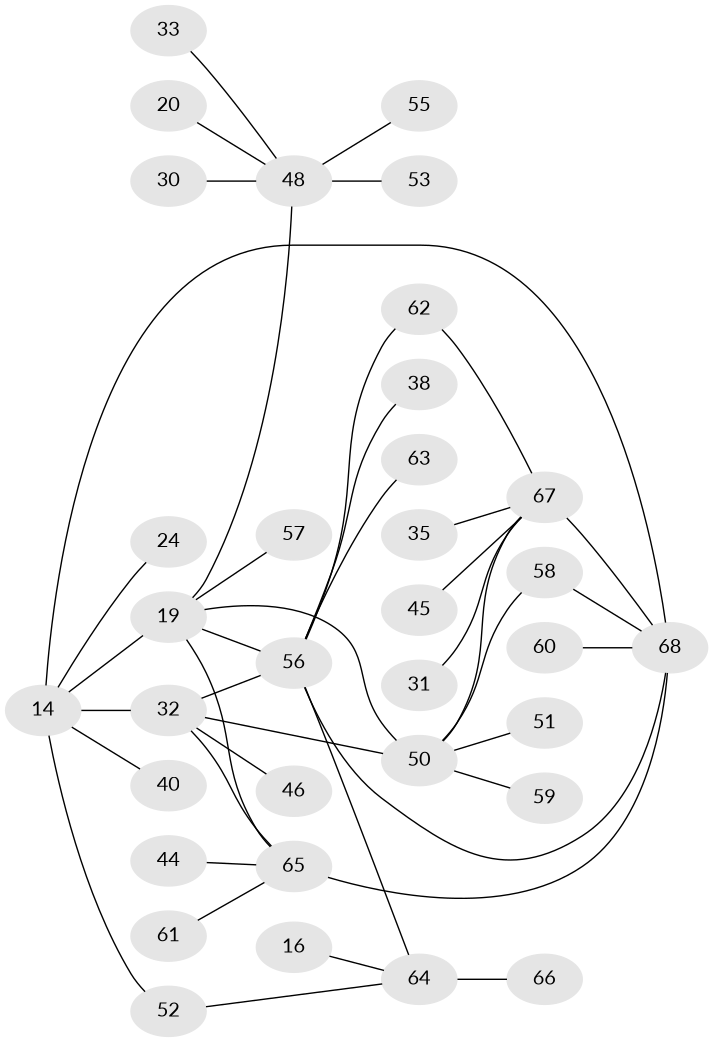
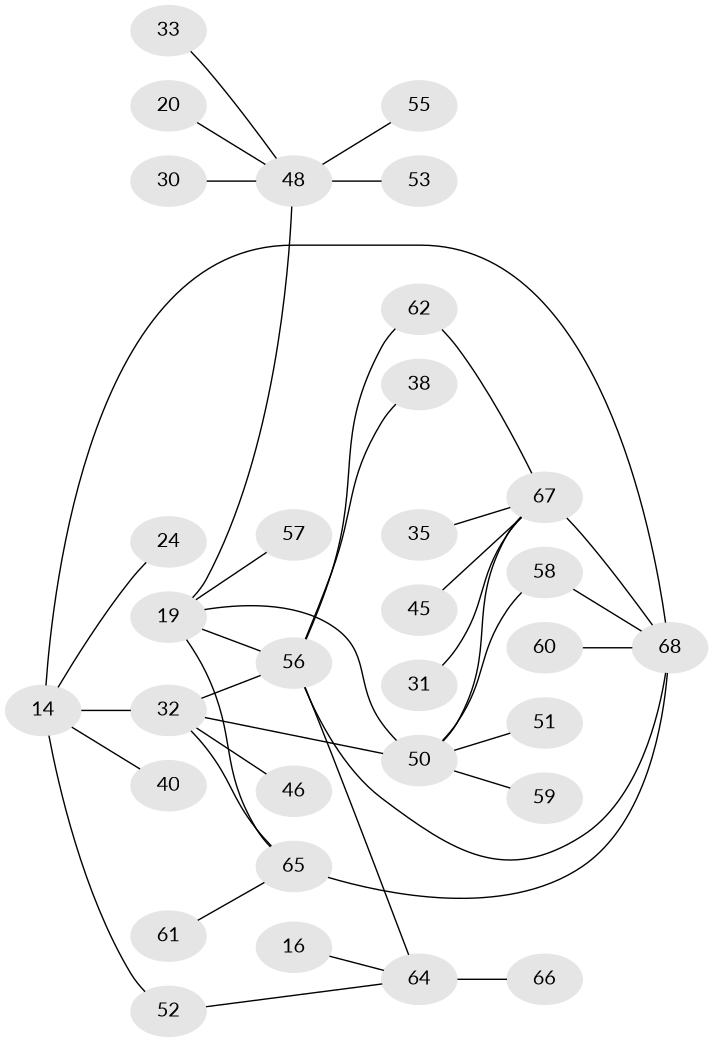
(419, 460) -> none
(106, 664) -> none
(169, 861) -> none
